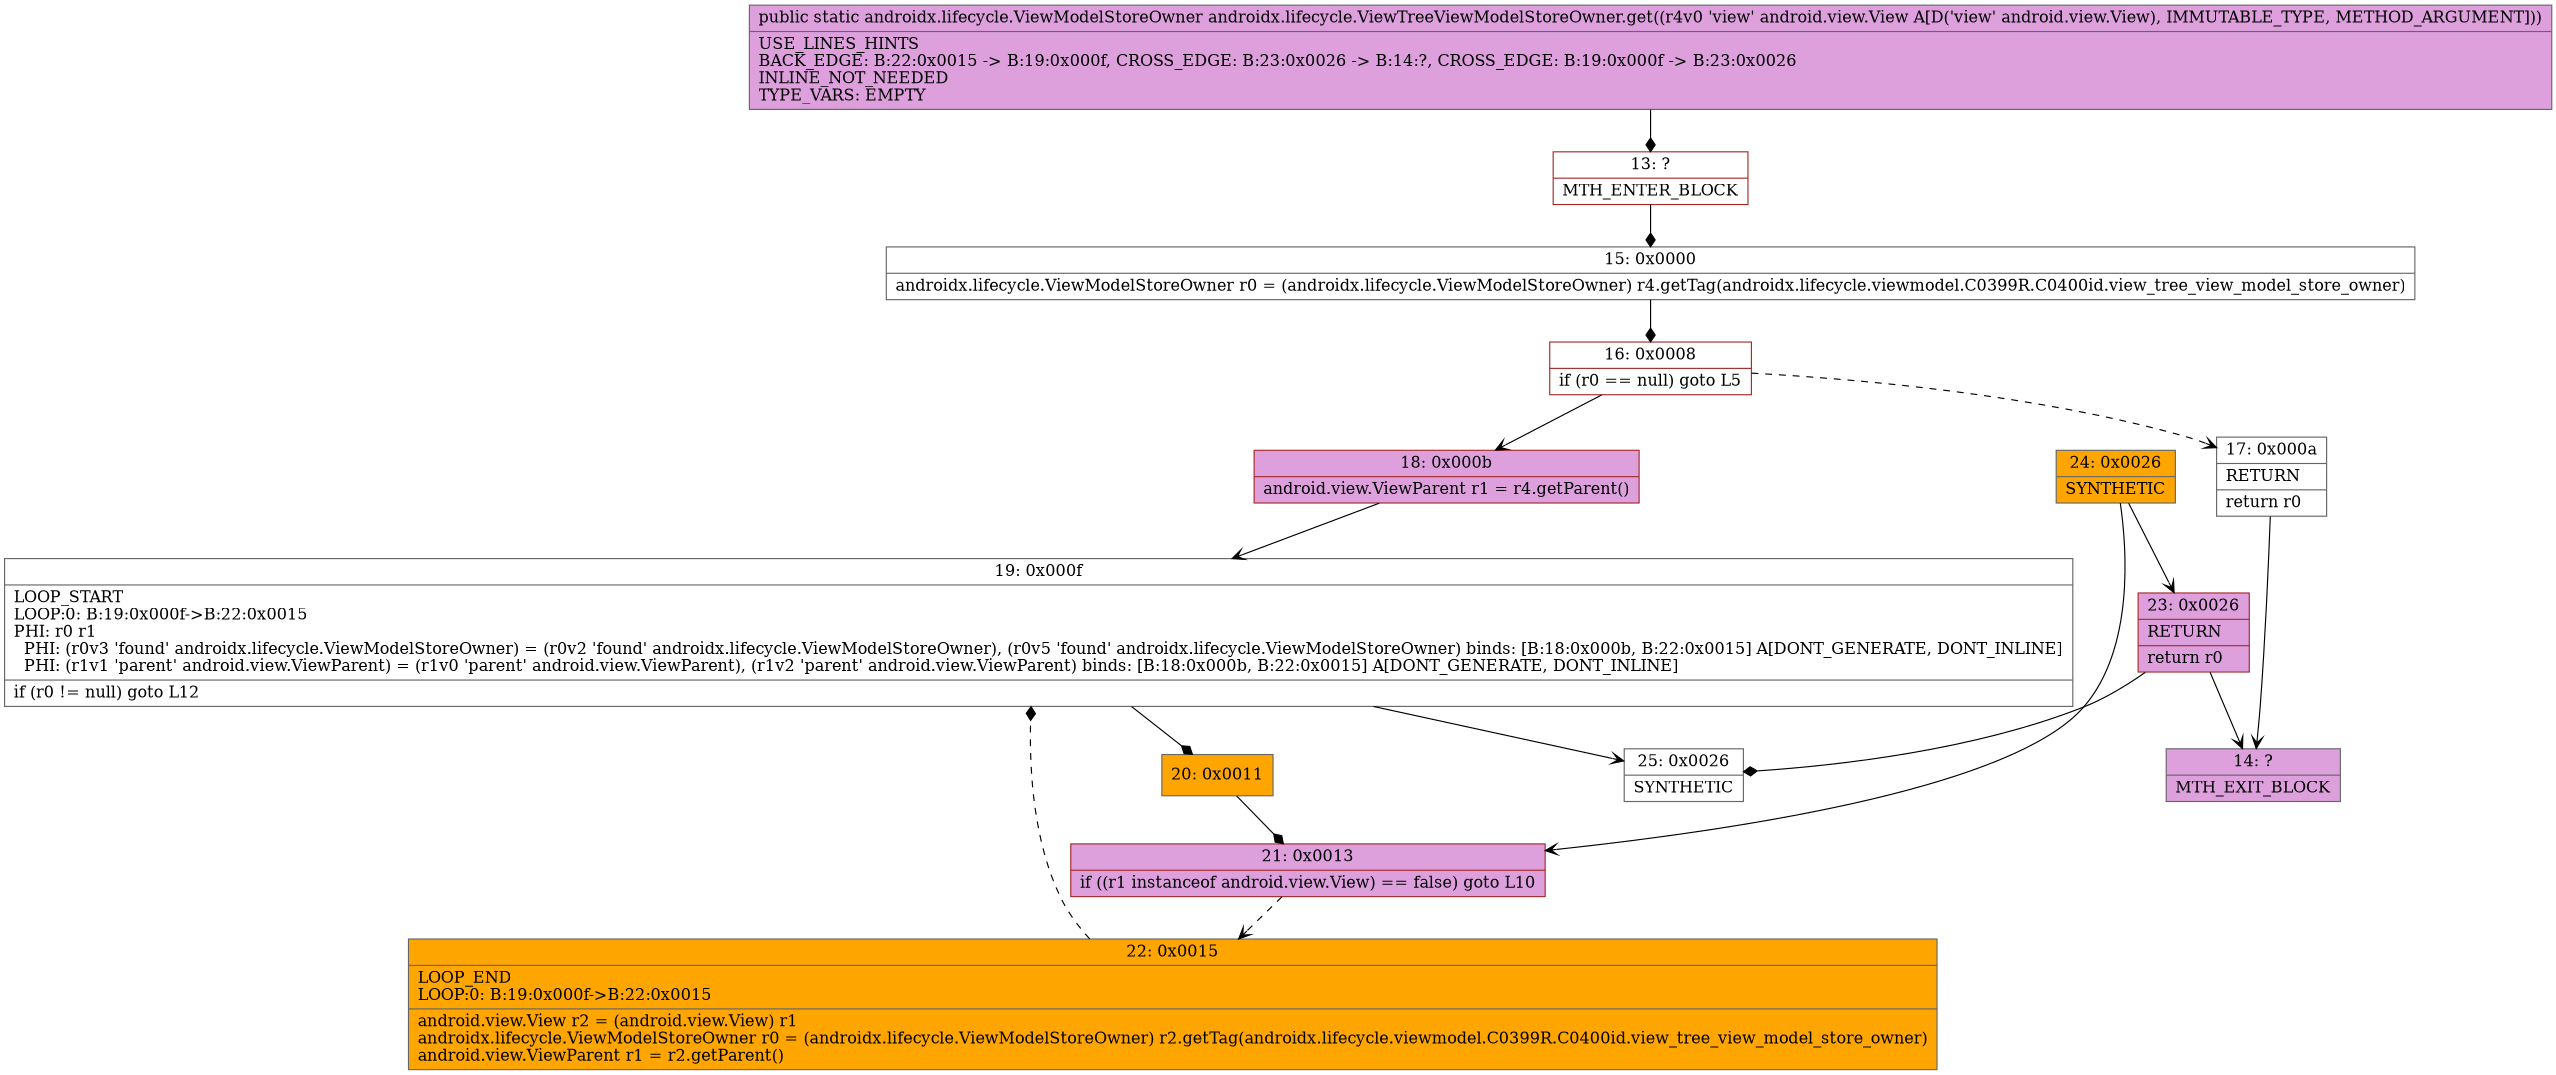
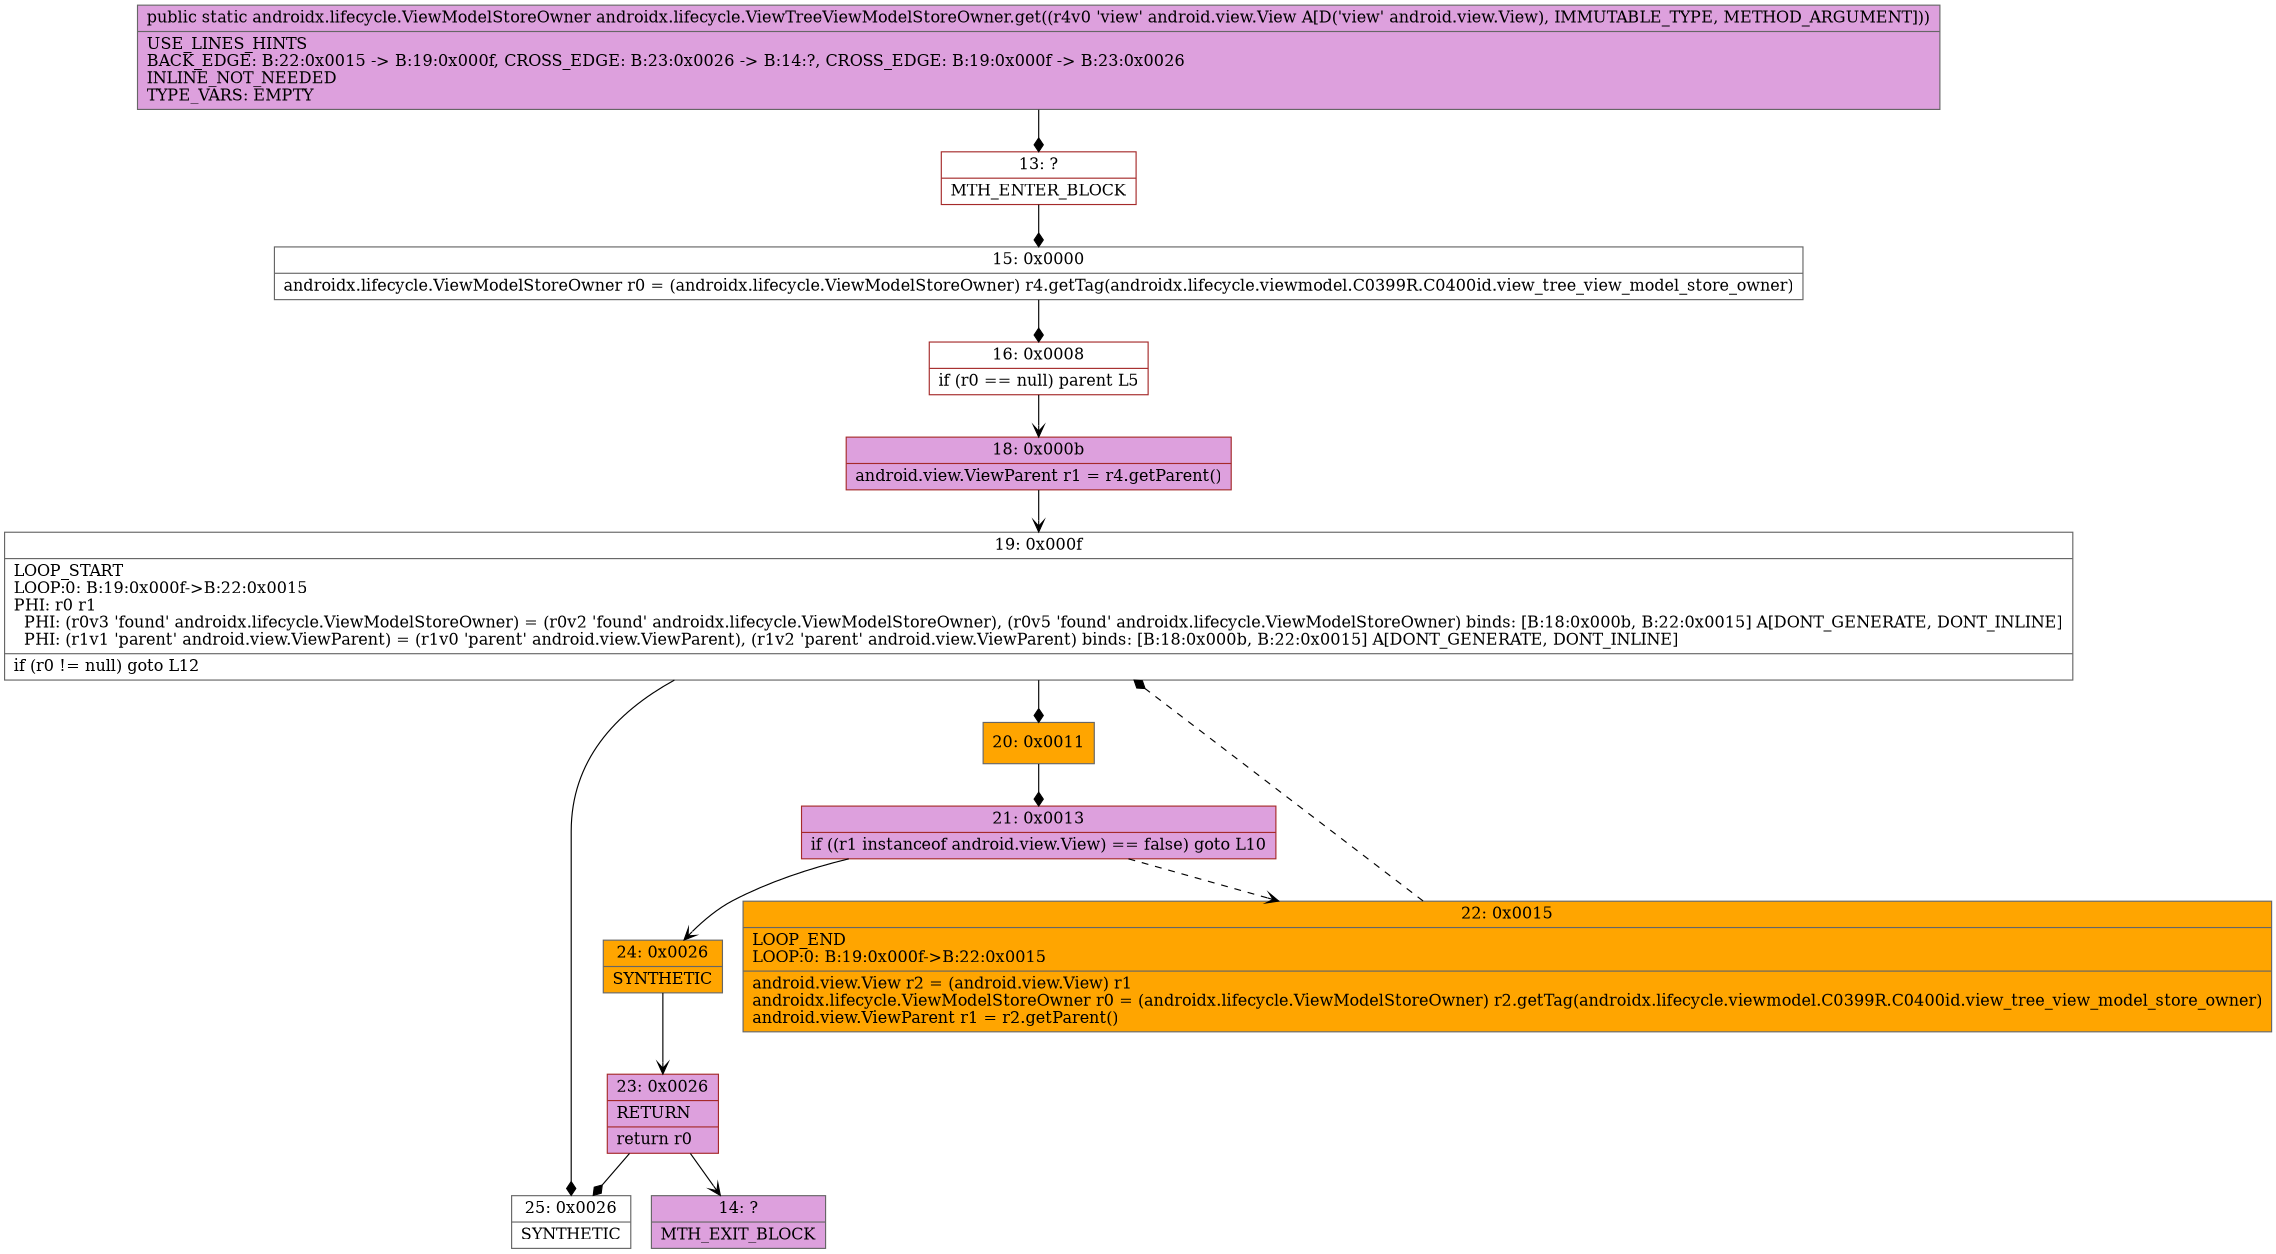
(1651, 381) -> (1039, 381)
(2272, 477) -> none
(1493, 732) -> (571, 910)
(1933, 783) -> (766, 885)
